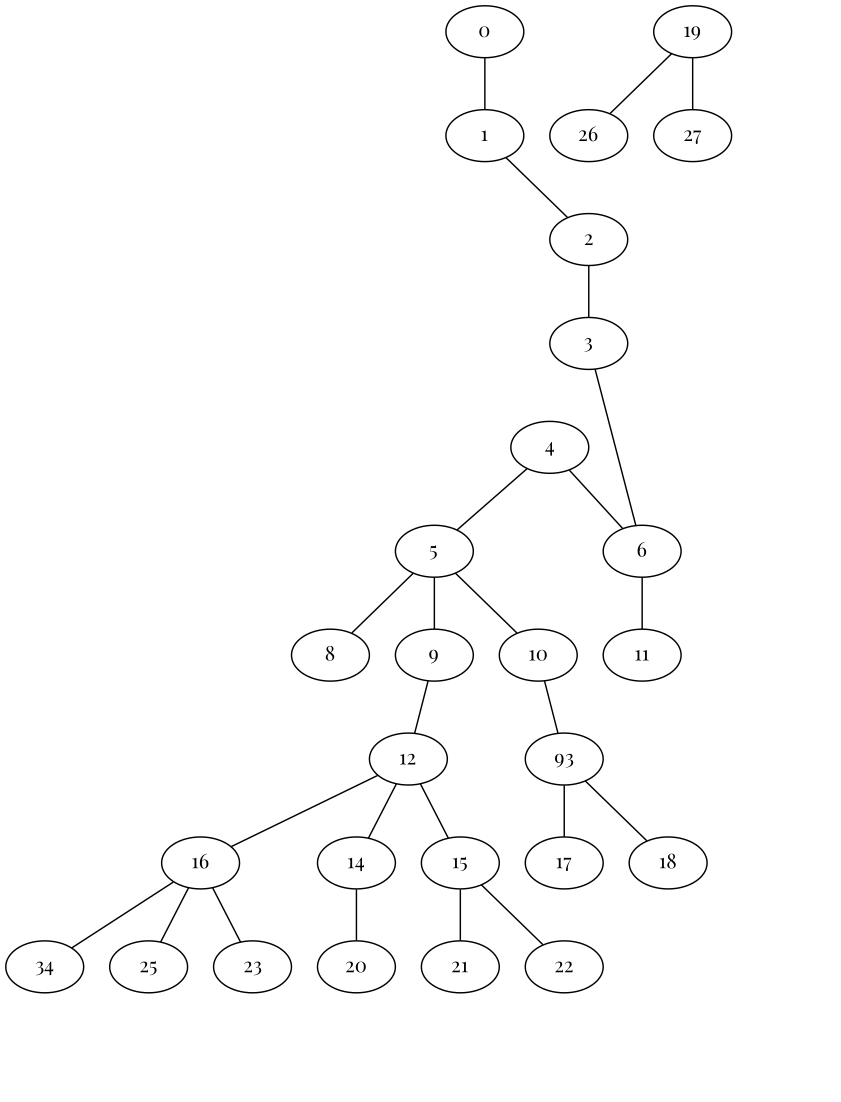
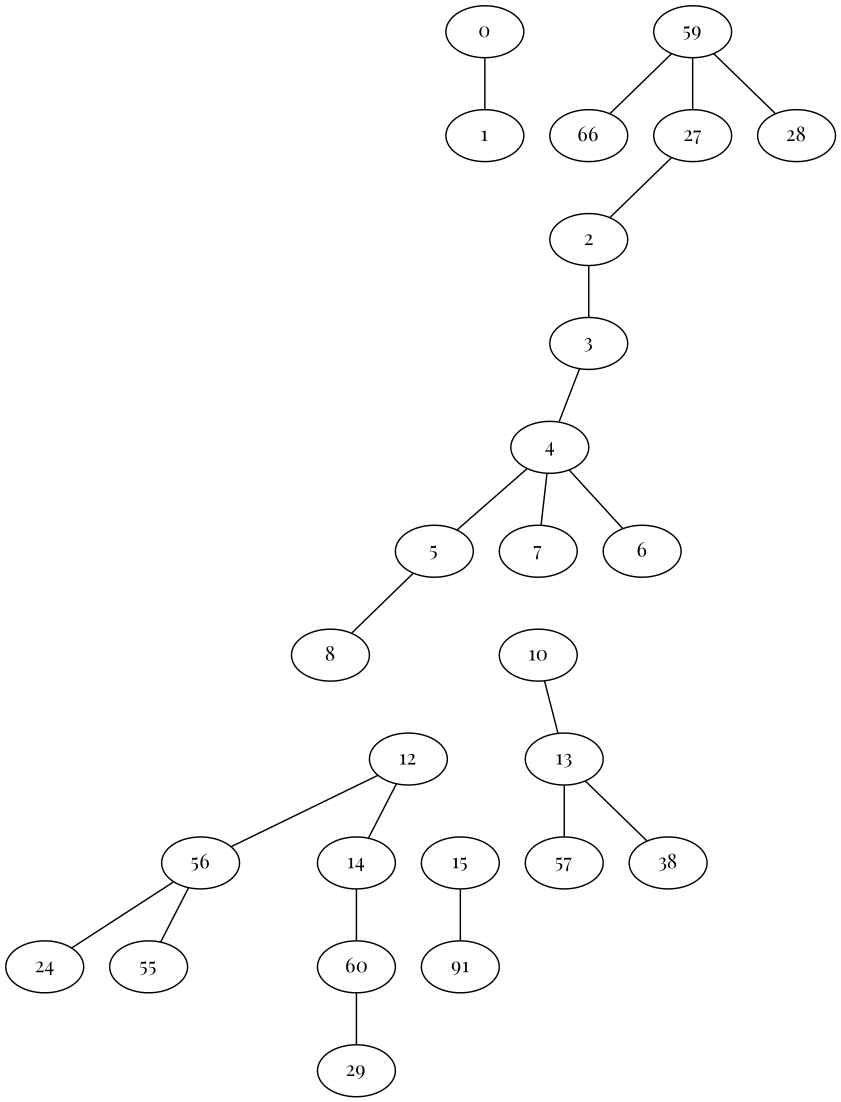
(693, 32) -> (693, 32)
(589, 136) -> (589, 136)
none -> (797, 136)
(537, 187) -> (641, 187)
(615, 447) -> (569, 395)
none -> (538, 551)
(486, 603) -> none
(434, 655) -> none
(642, 655) -> none
(564, 759) -> (564, 759)
(434, 811) -> none
(201, 863) -> (201, 863)
(564, 863) -> (564, 863)
(668, 863) -> (668, 863)
(45, 967) -> (45, 967)
(149, 967) -> (149, 967)
(253, 967) -> none
(356, 967) -> (356, 967)
(460, 967) -> (460, 967)
(564, 967) -> none
none -> (356, 1071)
